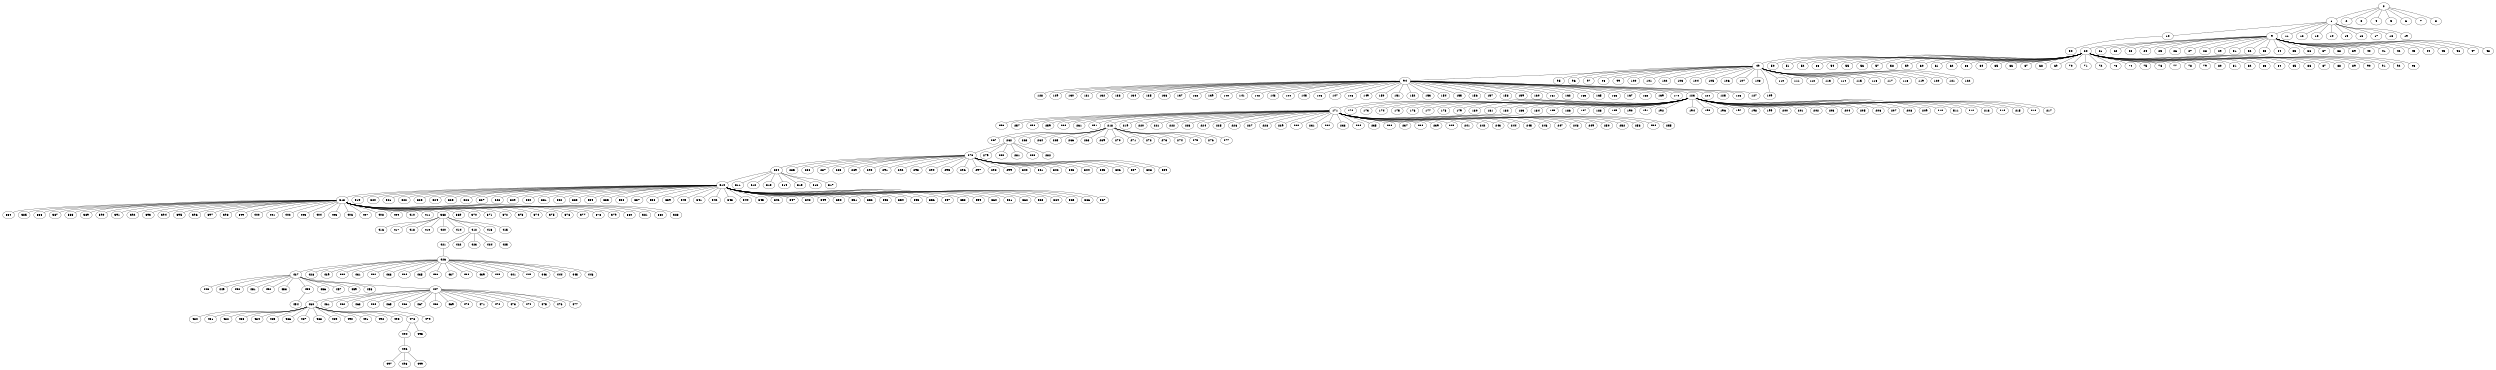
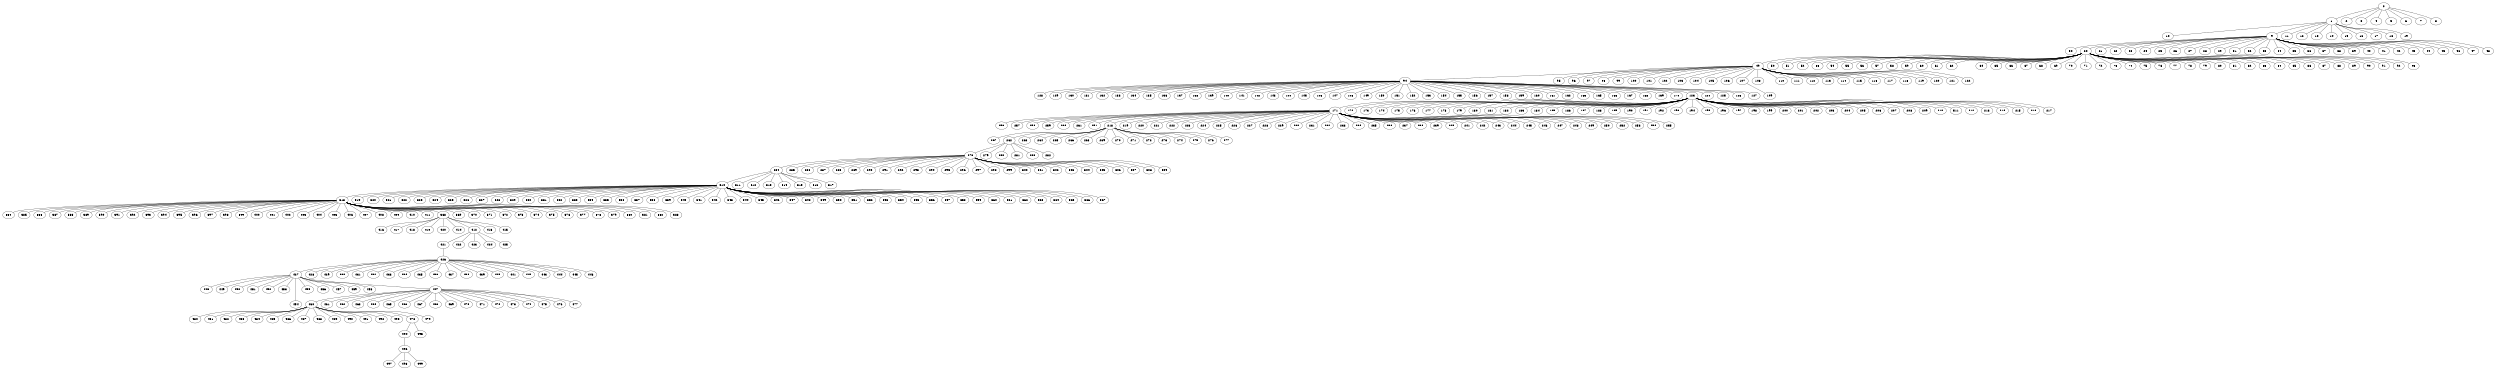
(2118, 40) -> (2171, 41)
(1967, 66) -> none
(1767, 80) -> (1756, 88)
none -> (1677, 111)
(302, 297) -> (296, 290)
